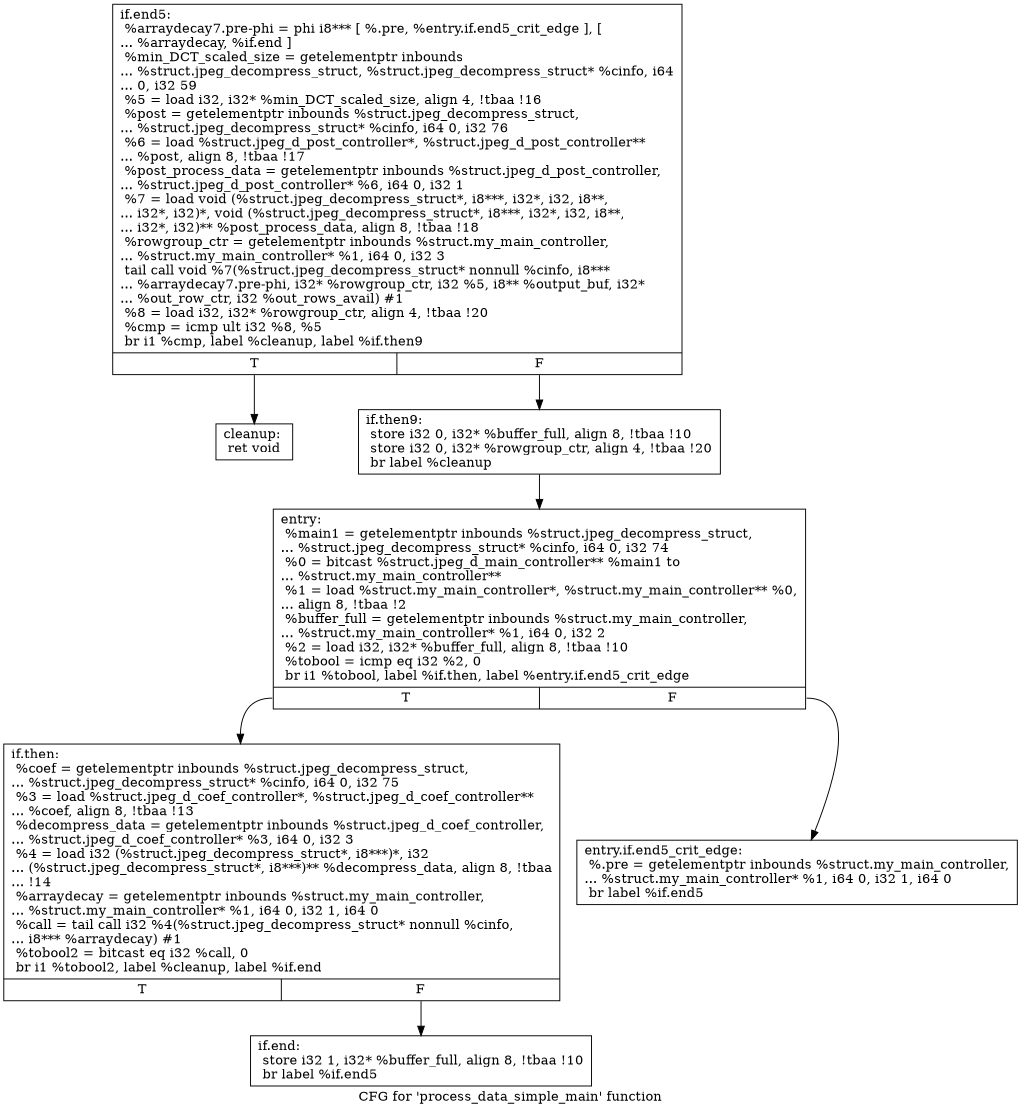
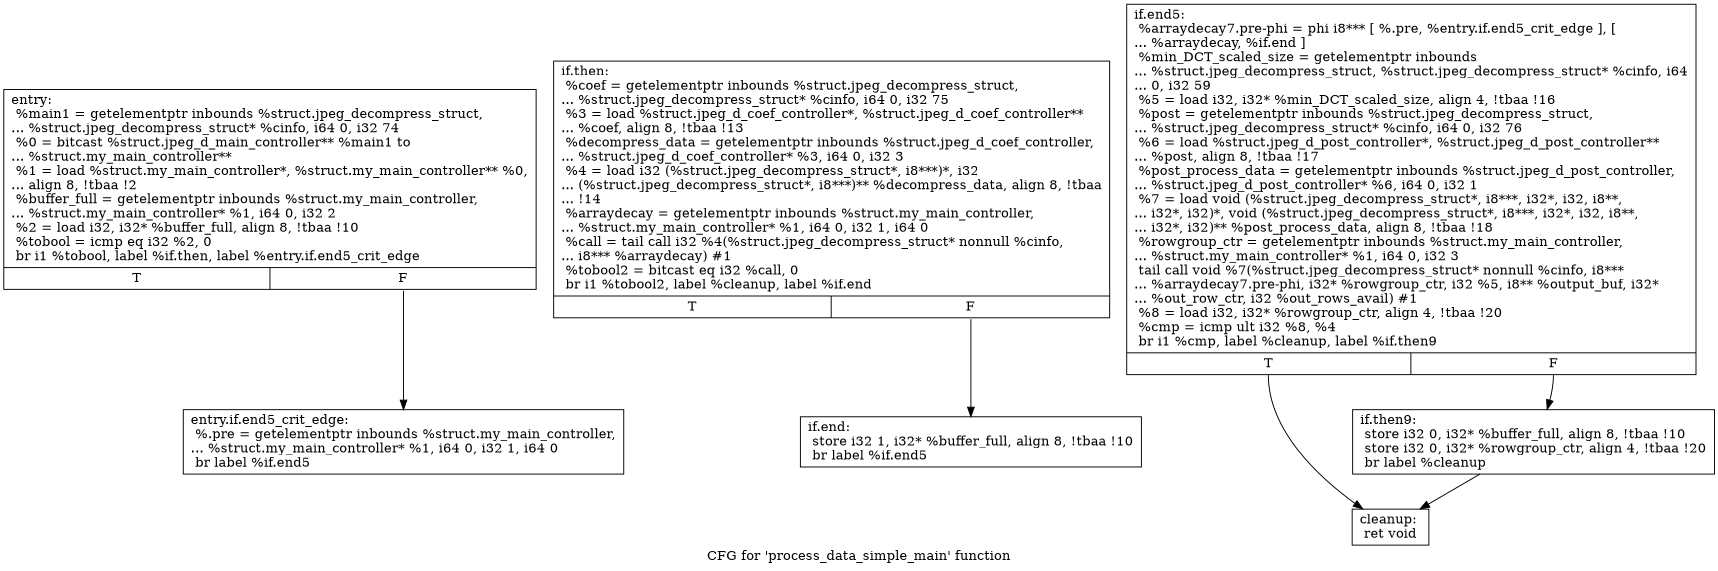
(222, 327) -> (1236, 327)
(539, 487) -> (1454, 489)
(248, 708) -> none
